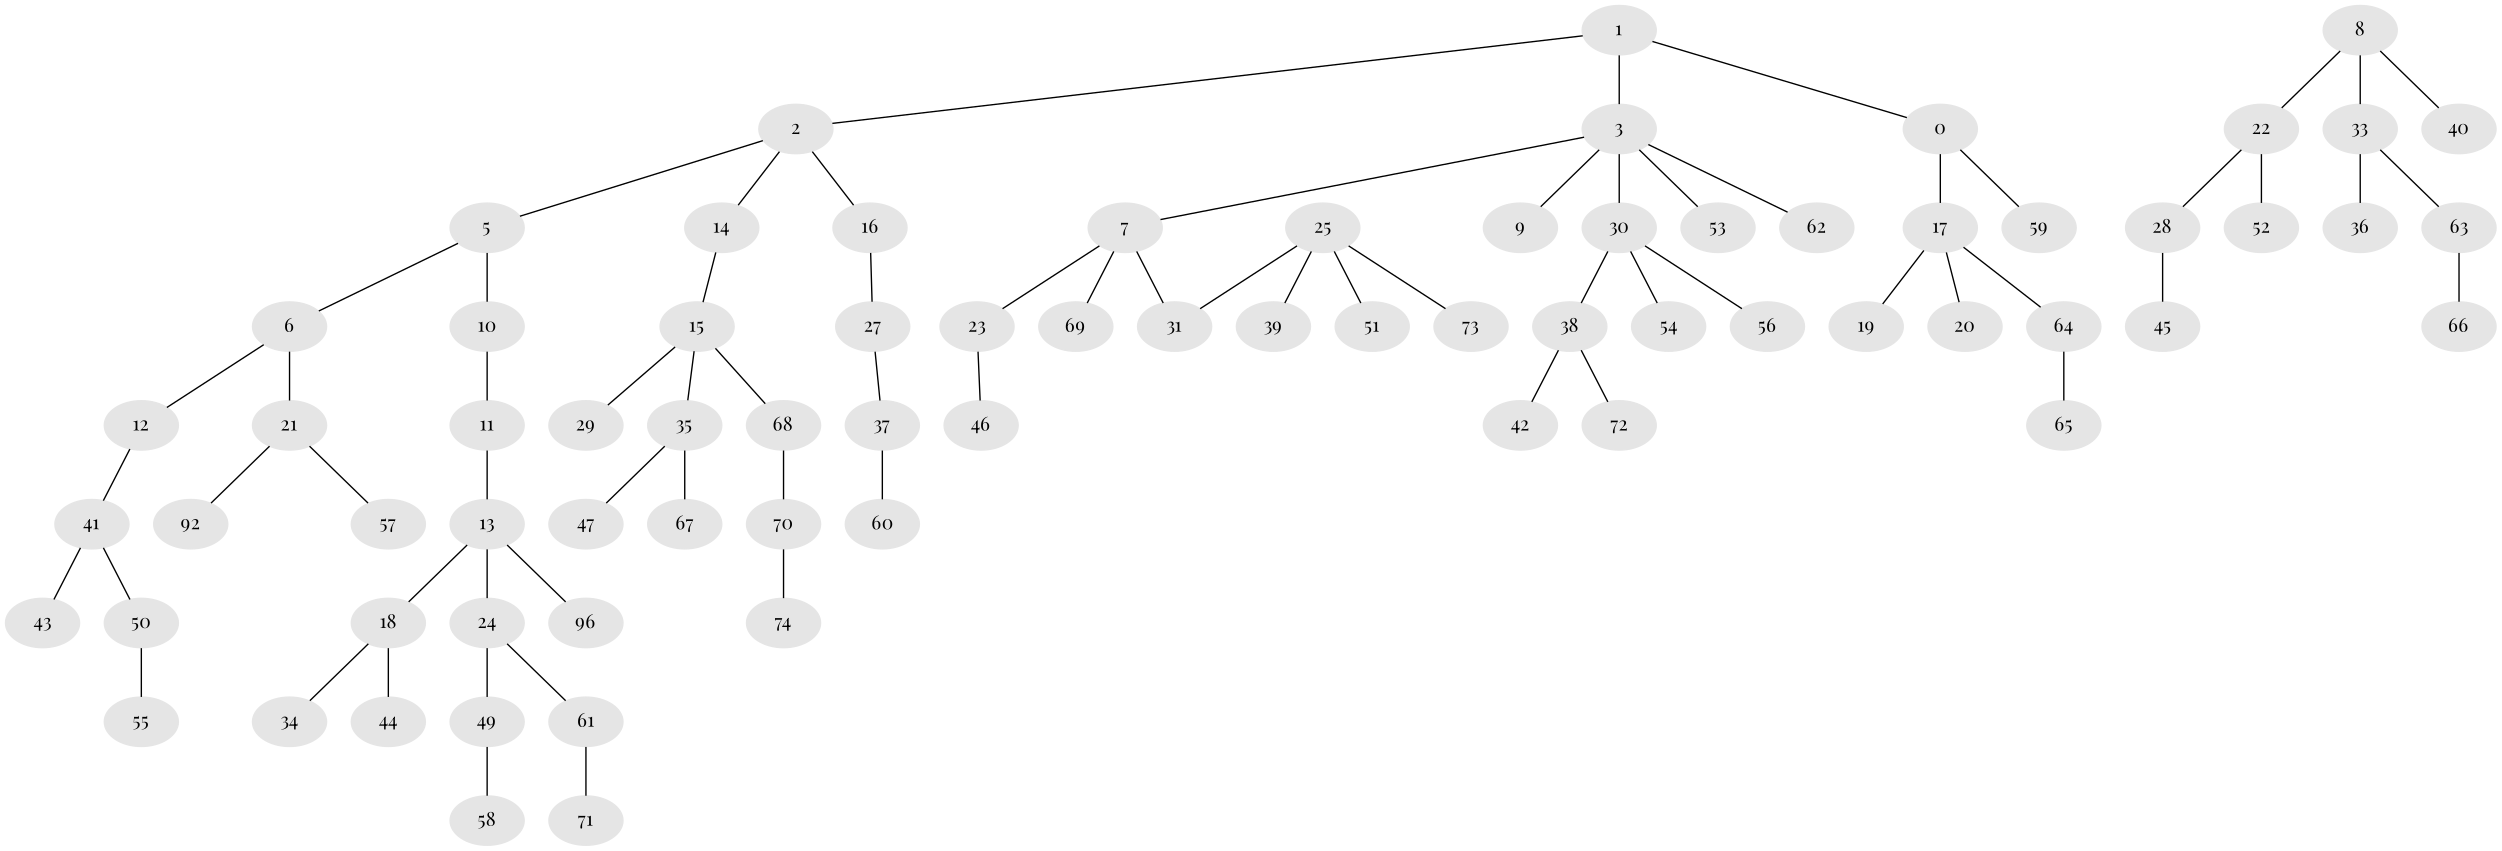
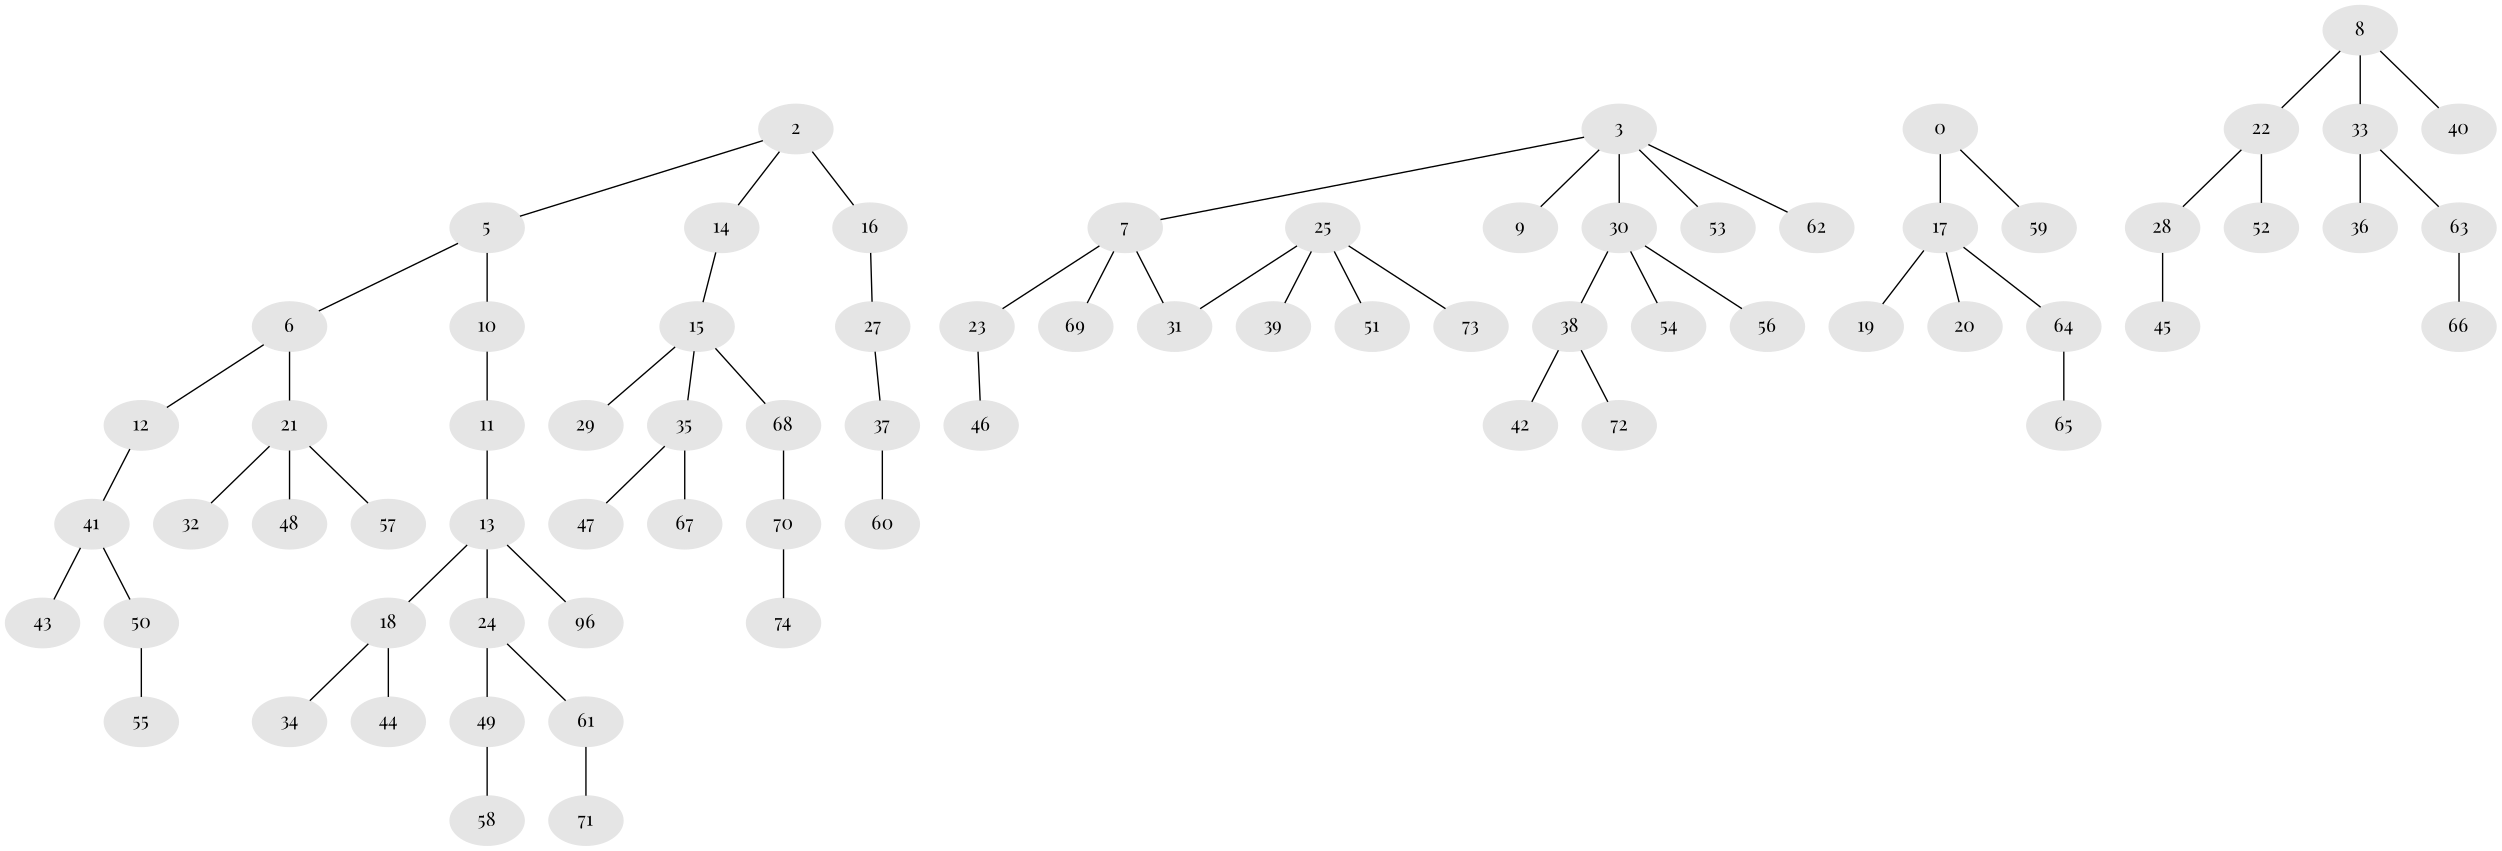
(1619, 30) -> none
(191, 524) -> (191, 524)
none -> (290, 524)
